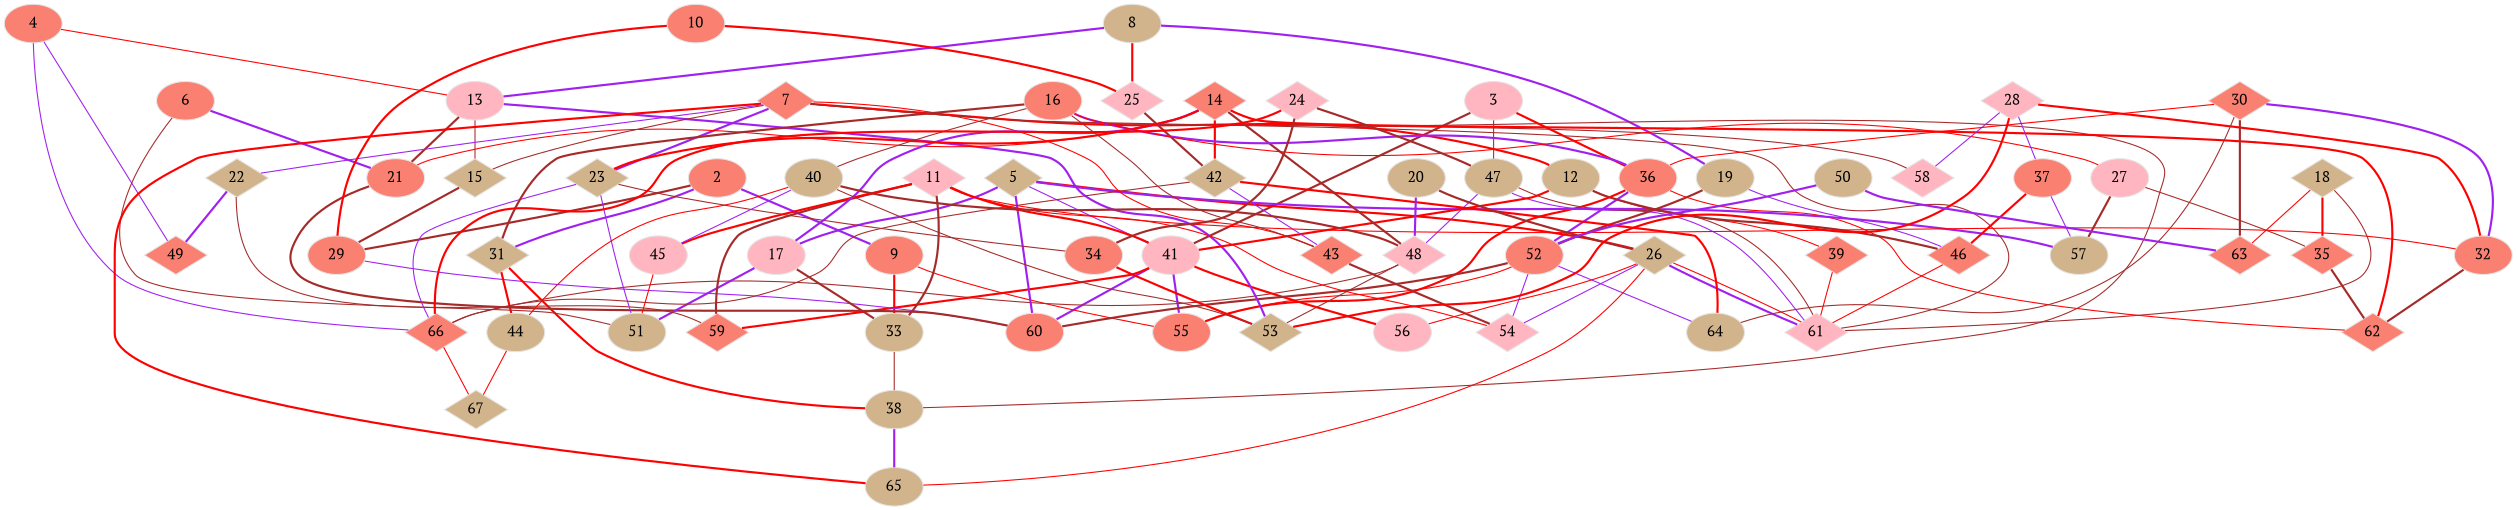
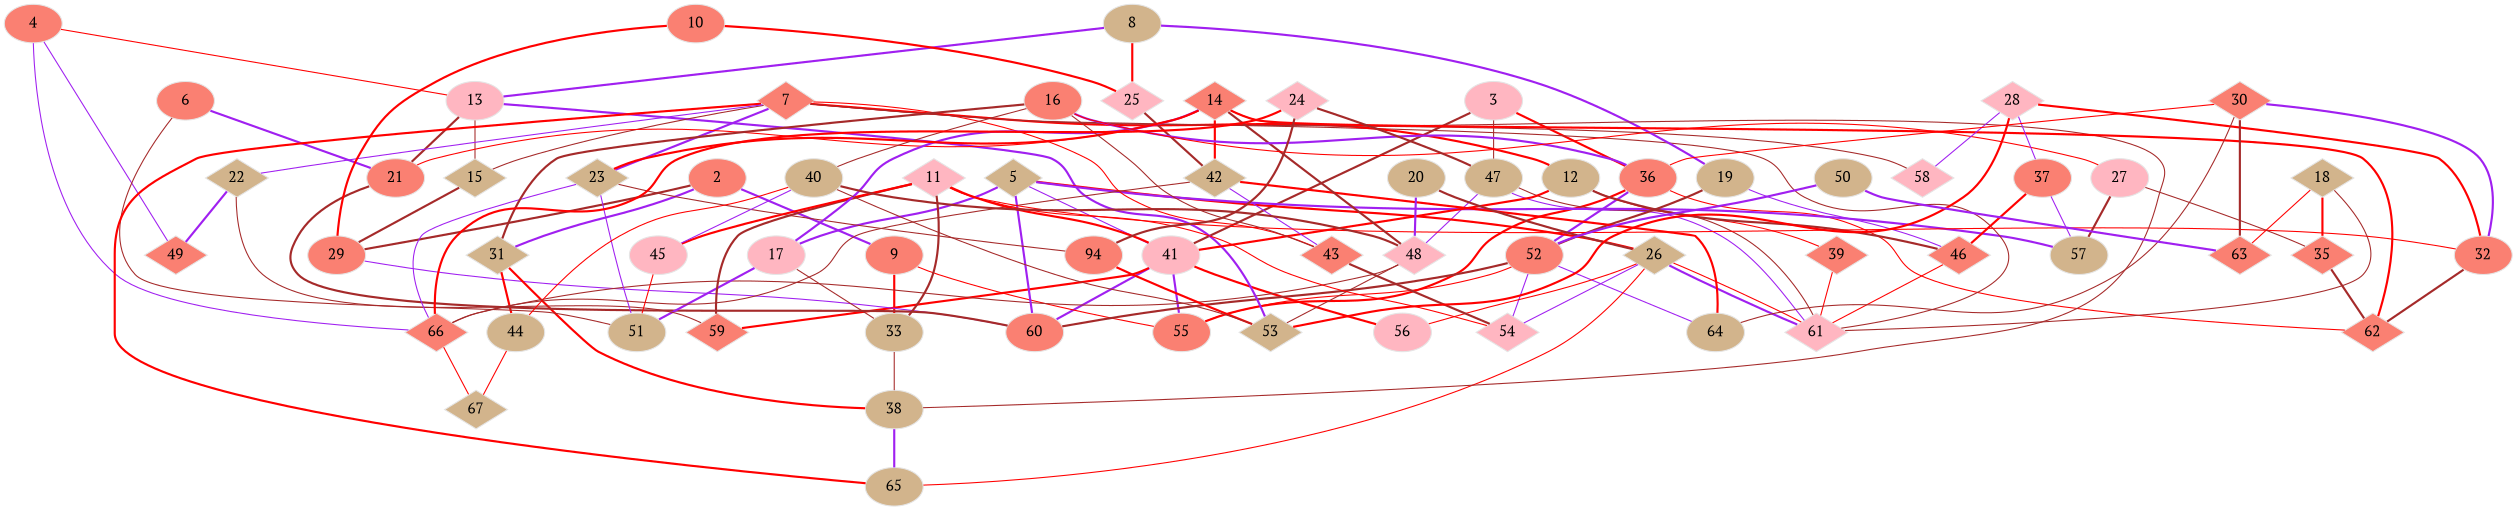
(1094, 255) -> (1094, 255)
(835, 294) -> (835, 294)
